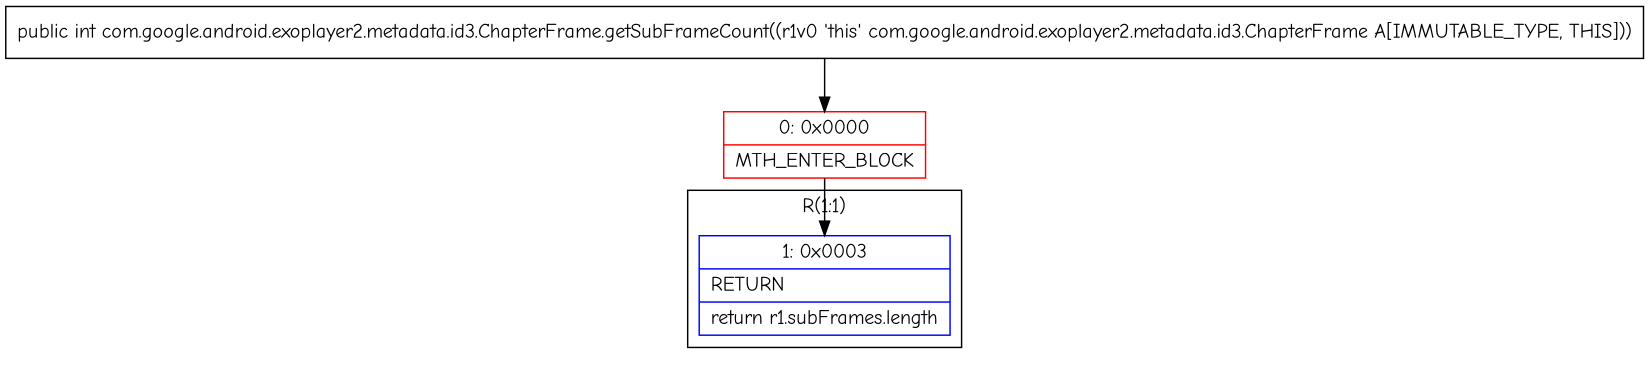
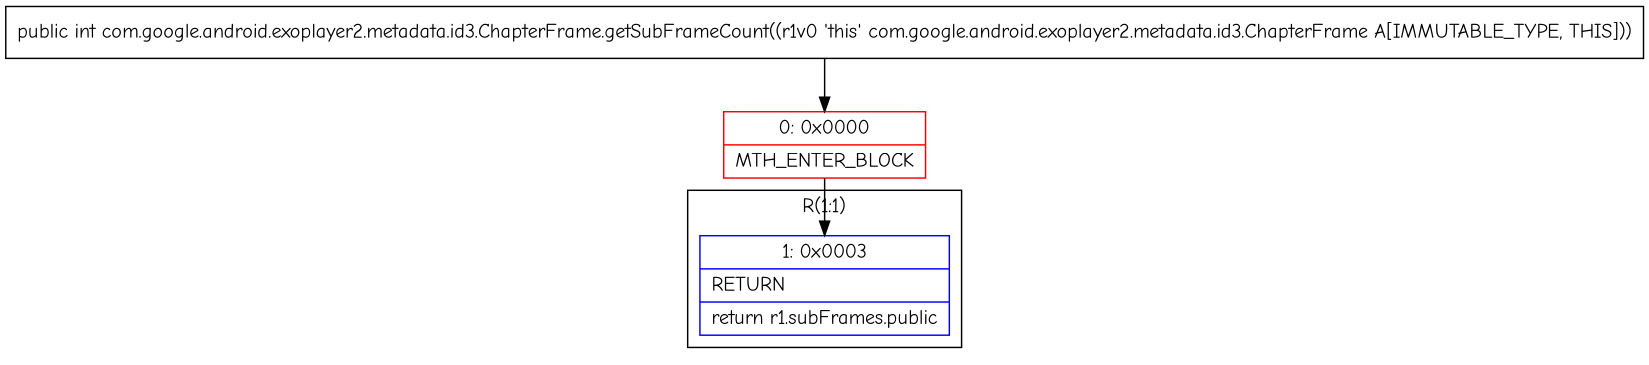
(825, 318) -> (825, 318)
